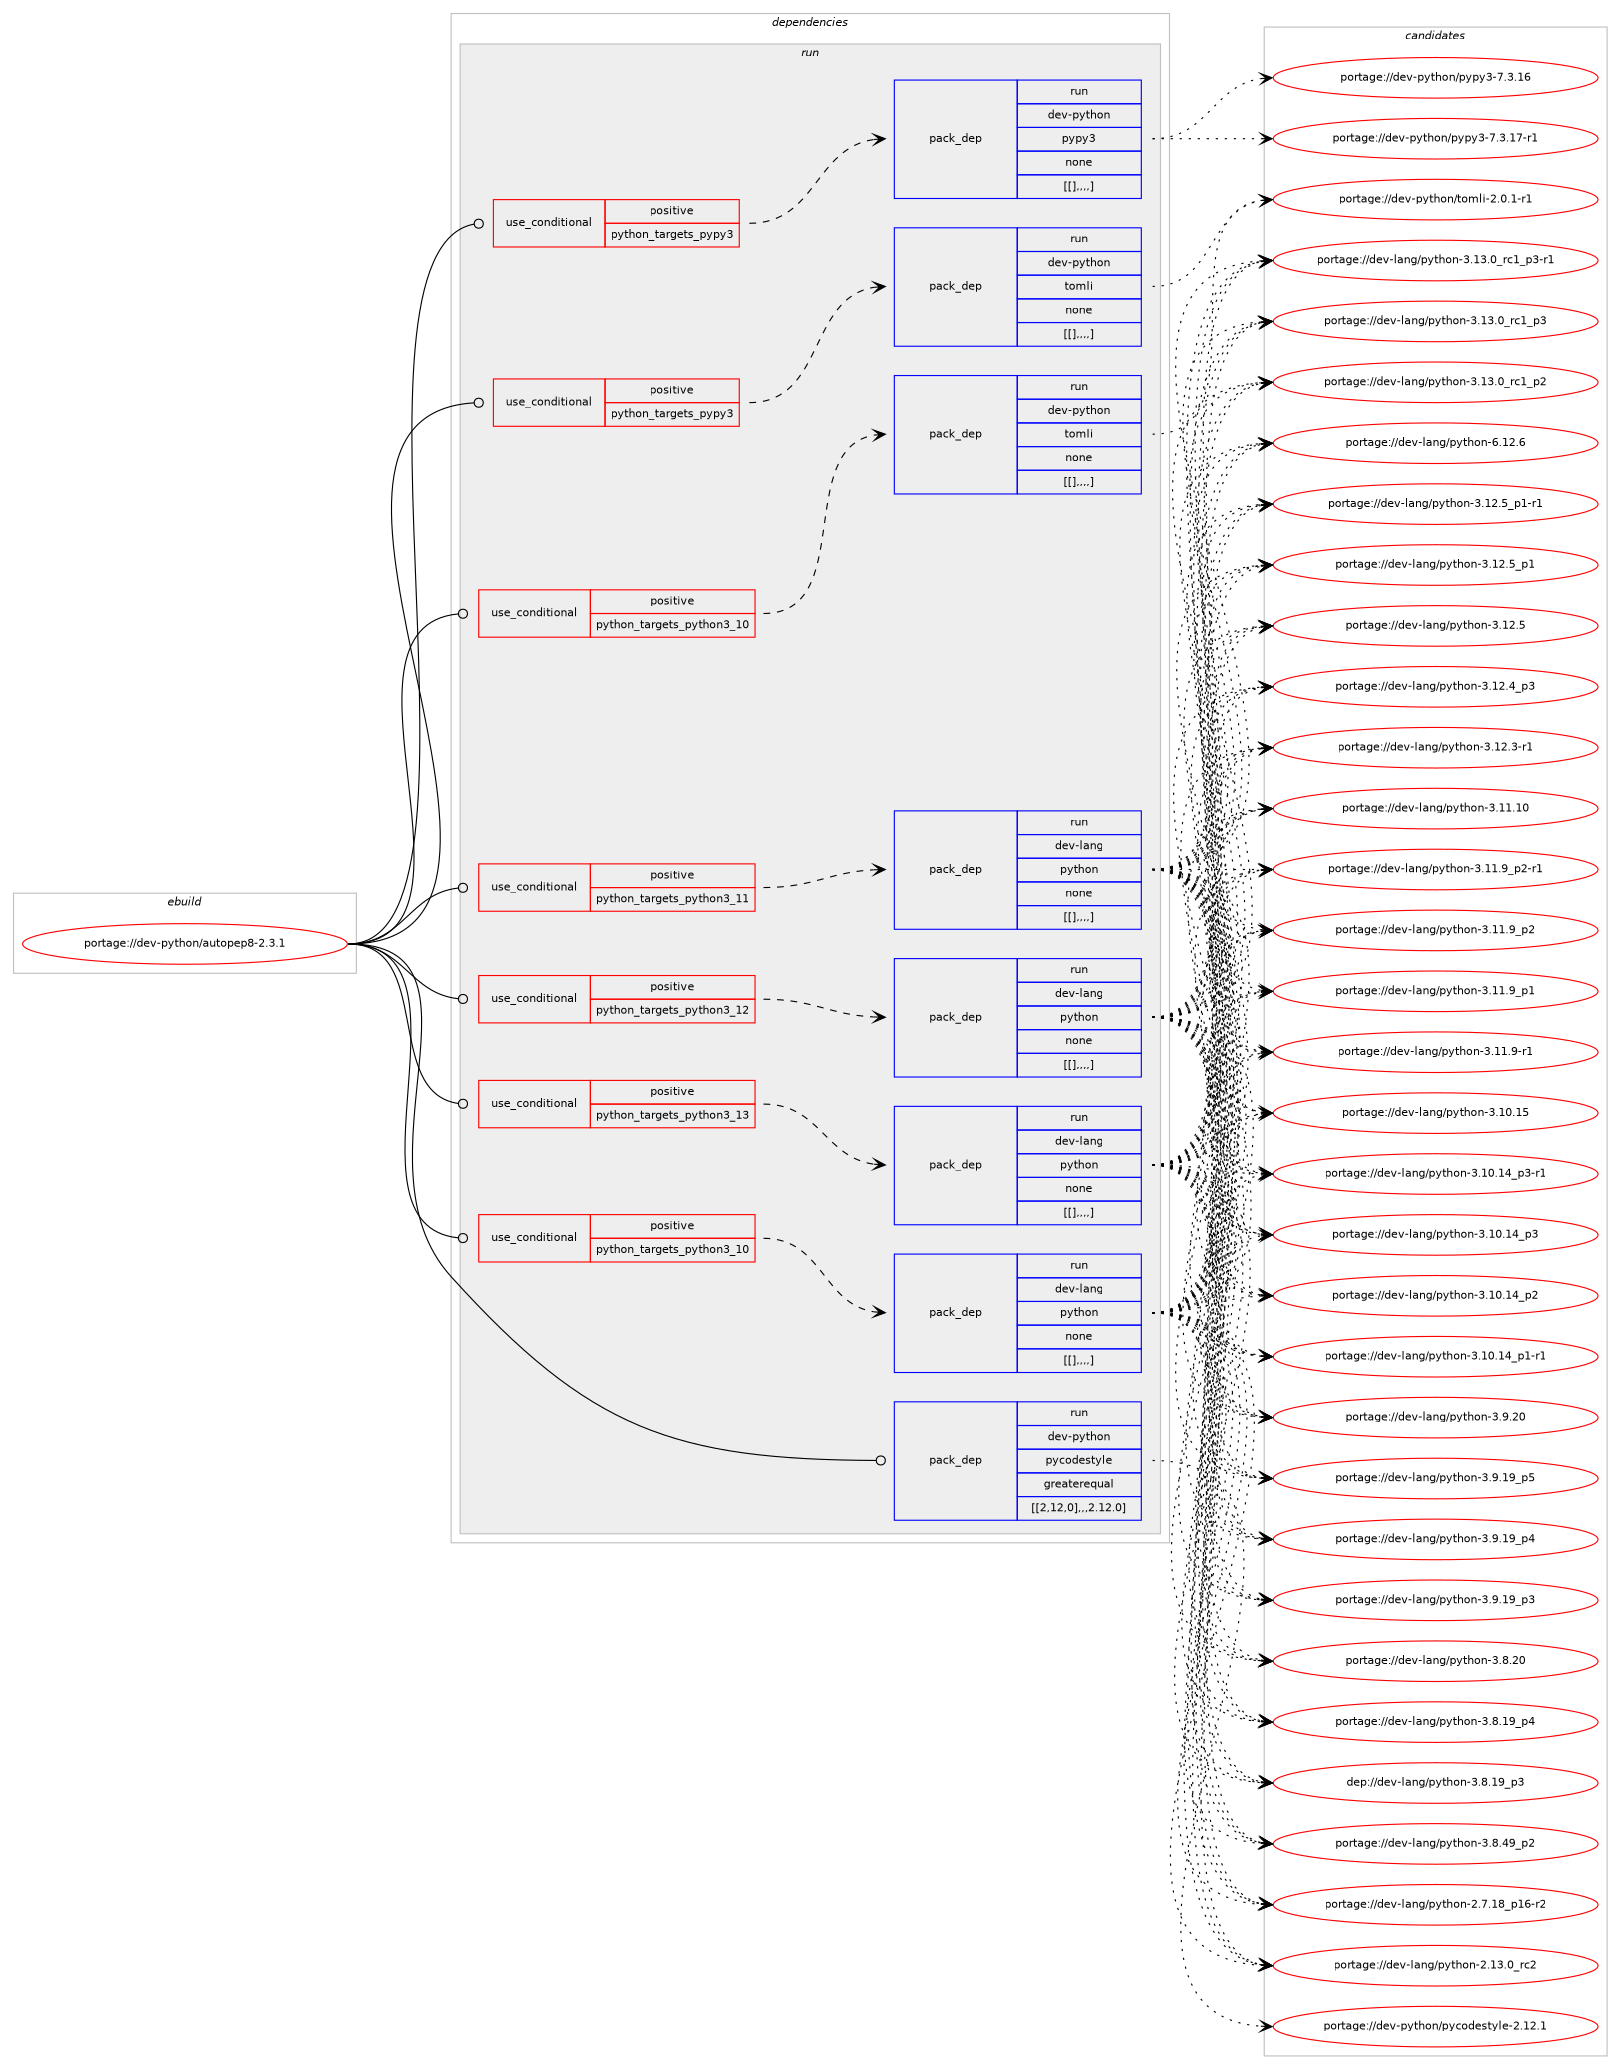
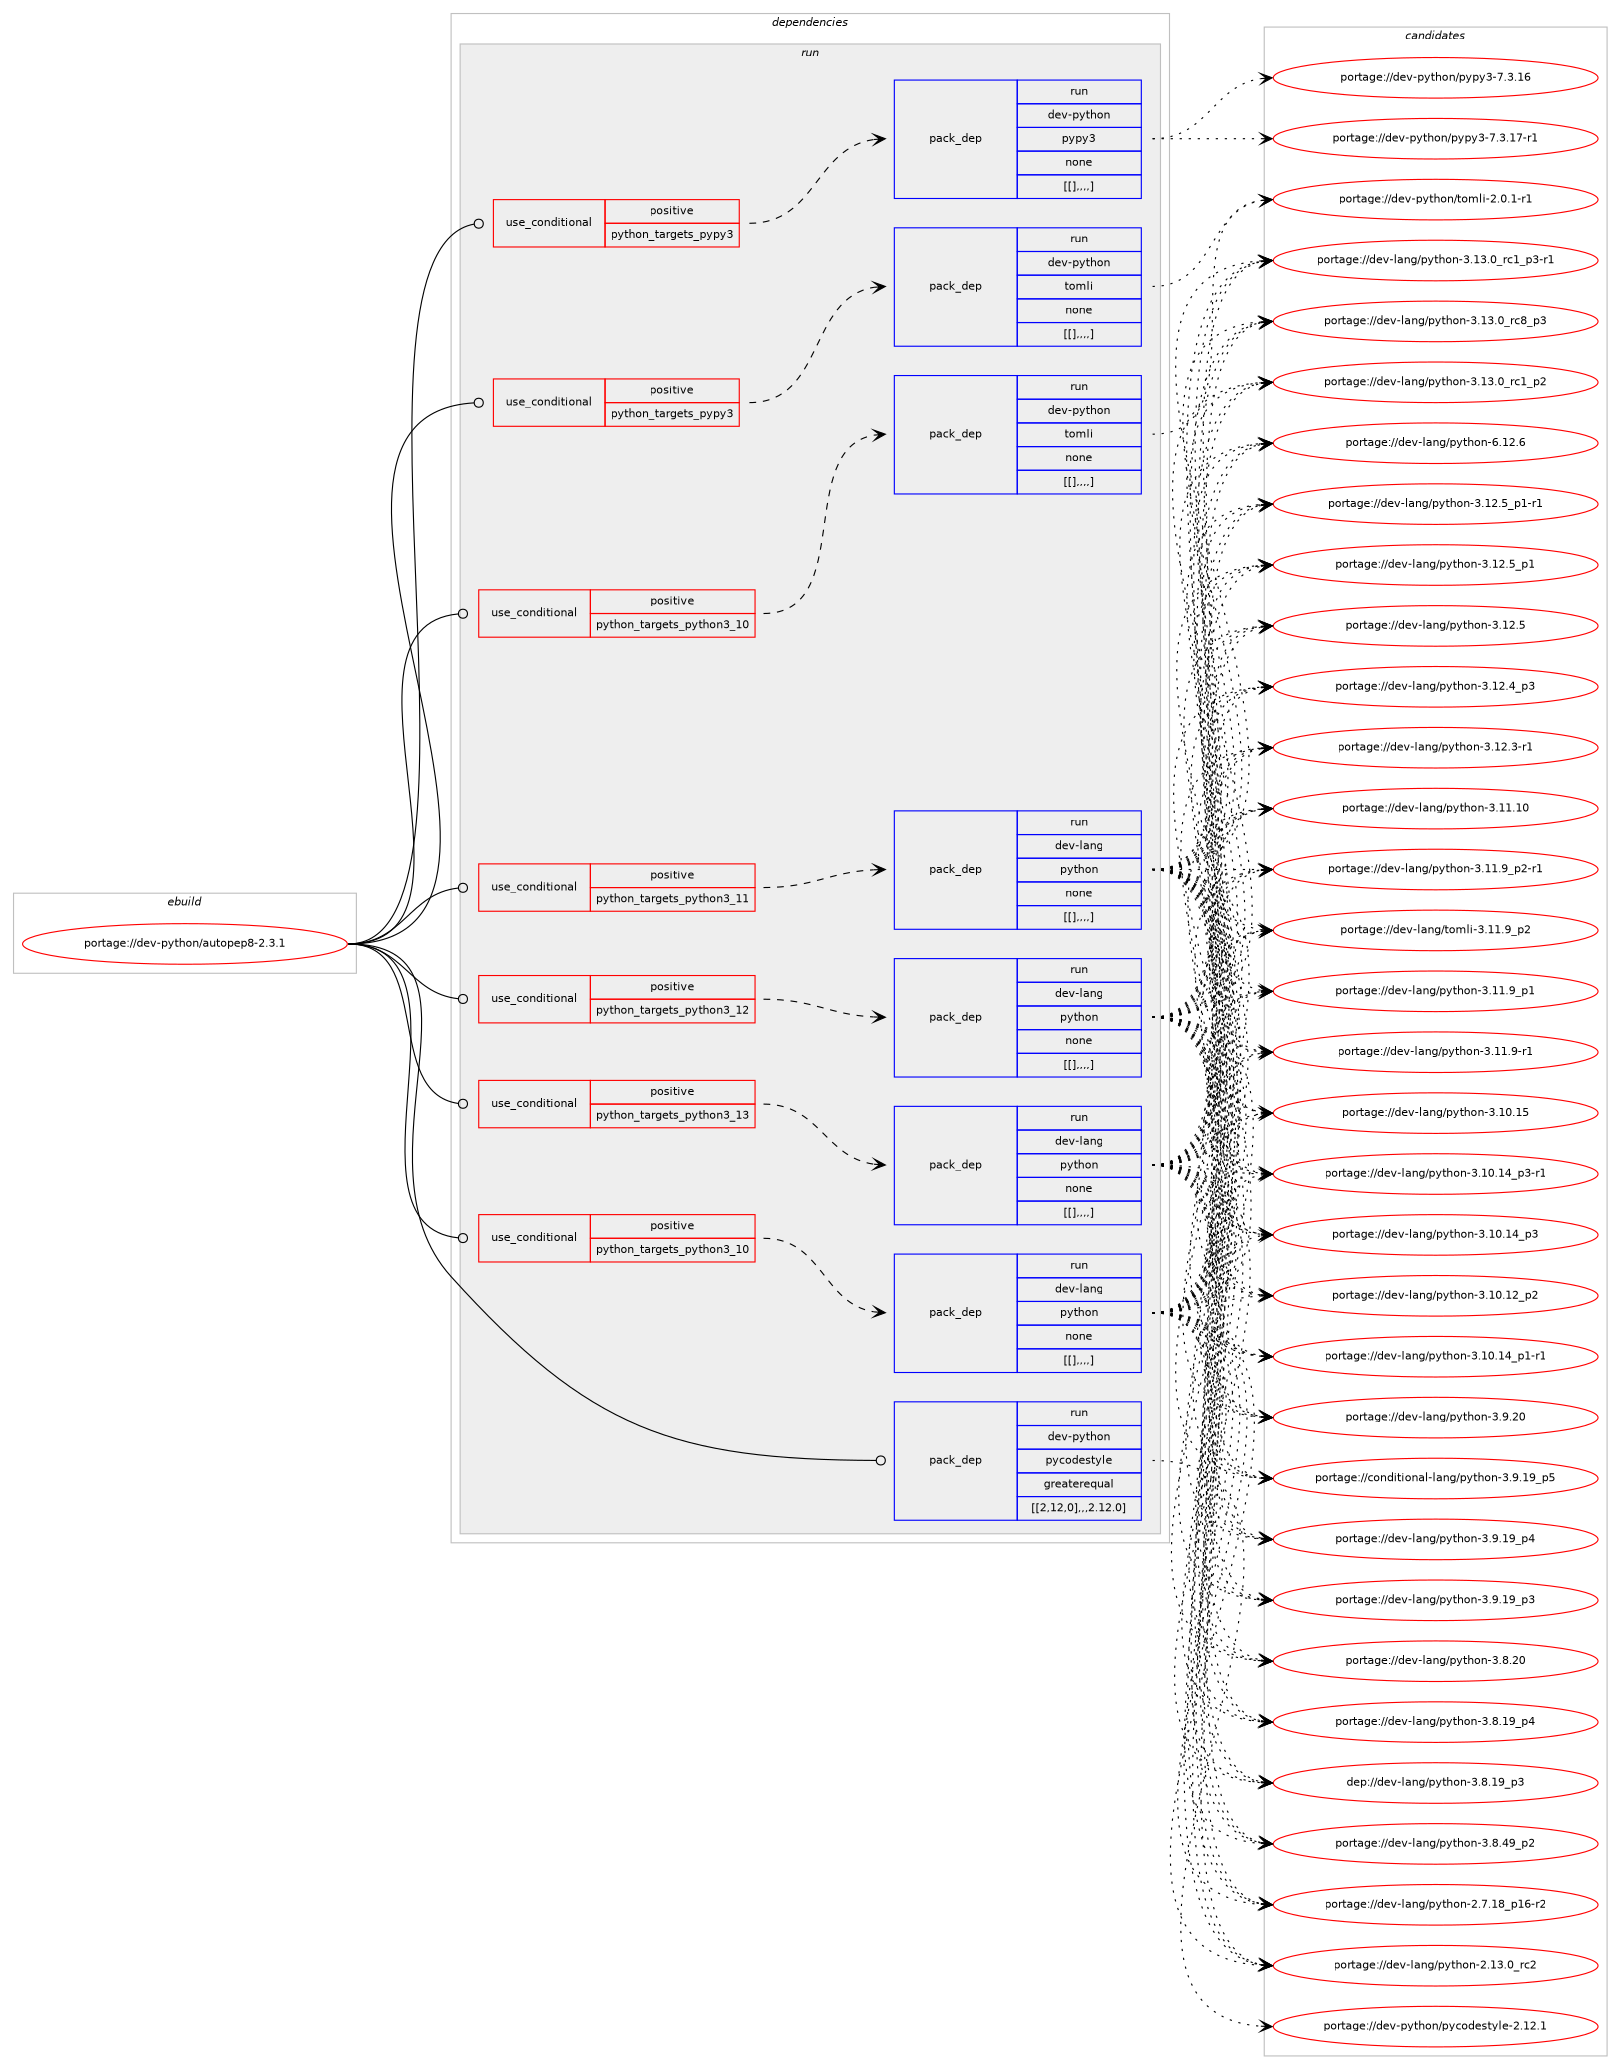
(1436, 321) -> (1436, 321)
(1436, 930) -> (1436, 930)
(1436, 1296) -> (1436, 1296)
(1436, 1479) -> (1436, 1479)
